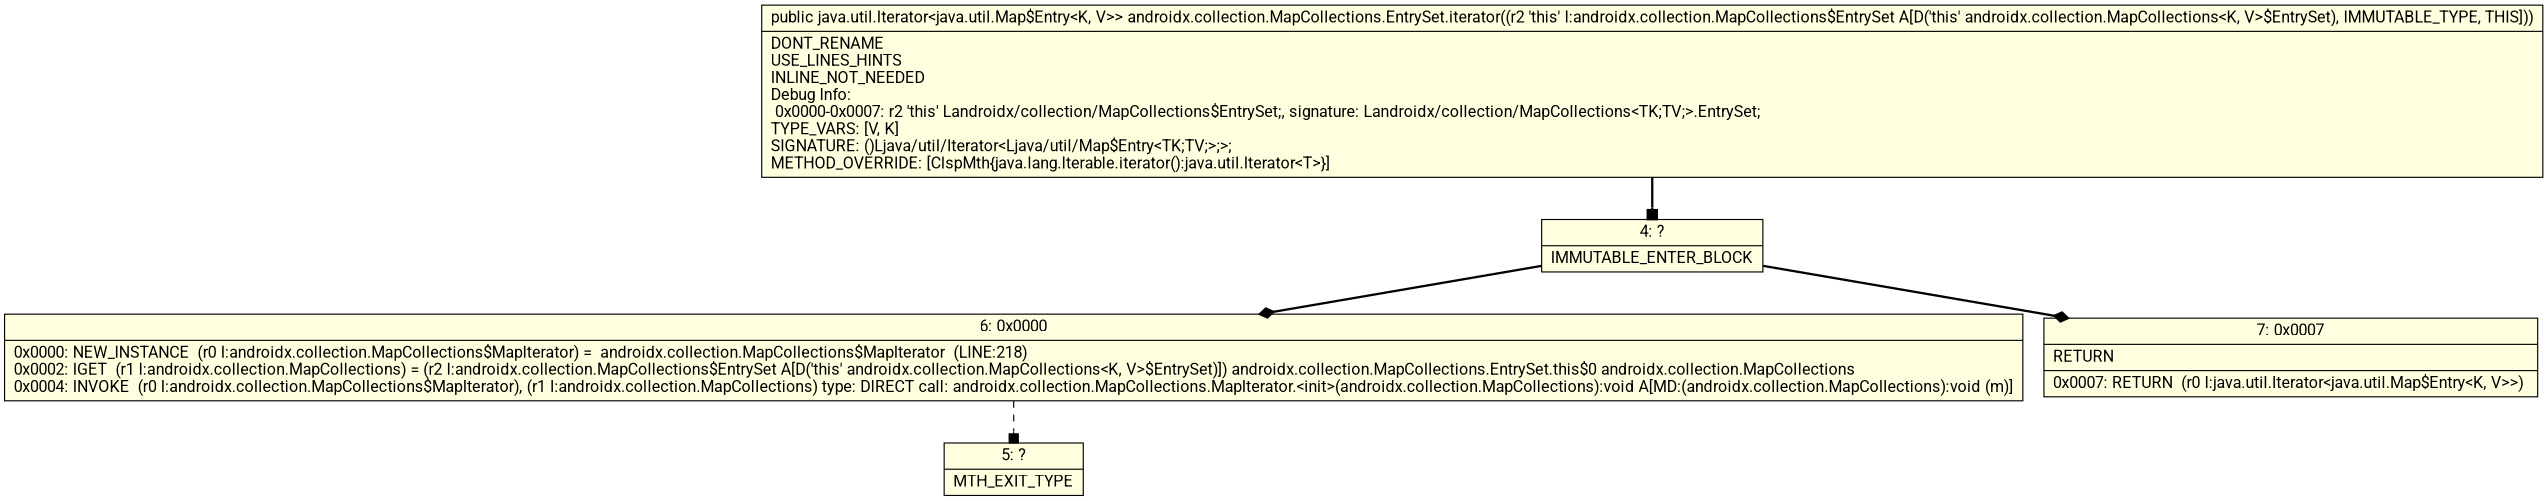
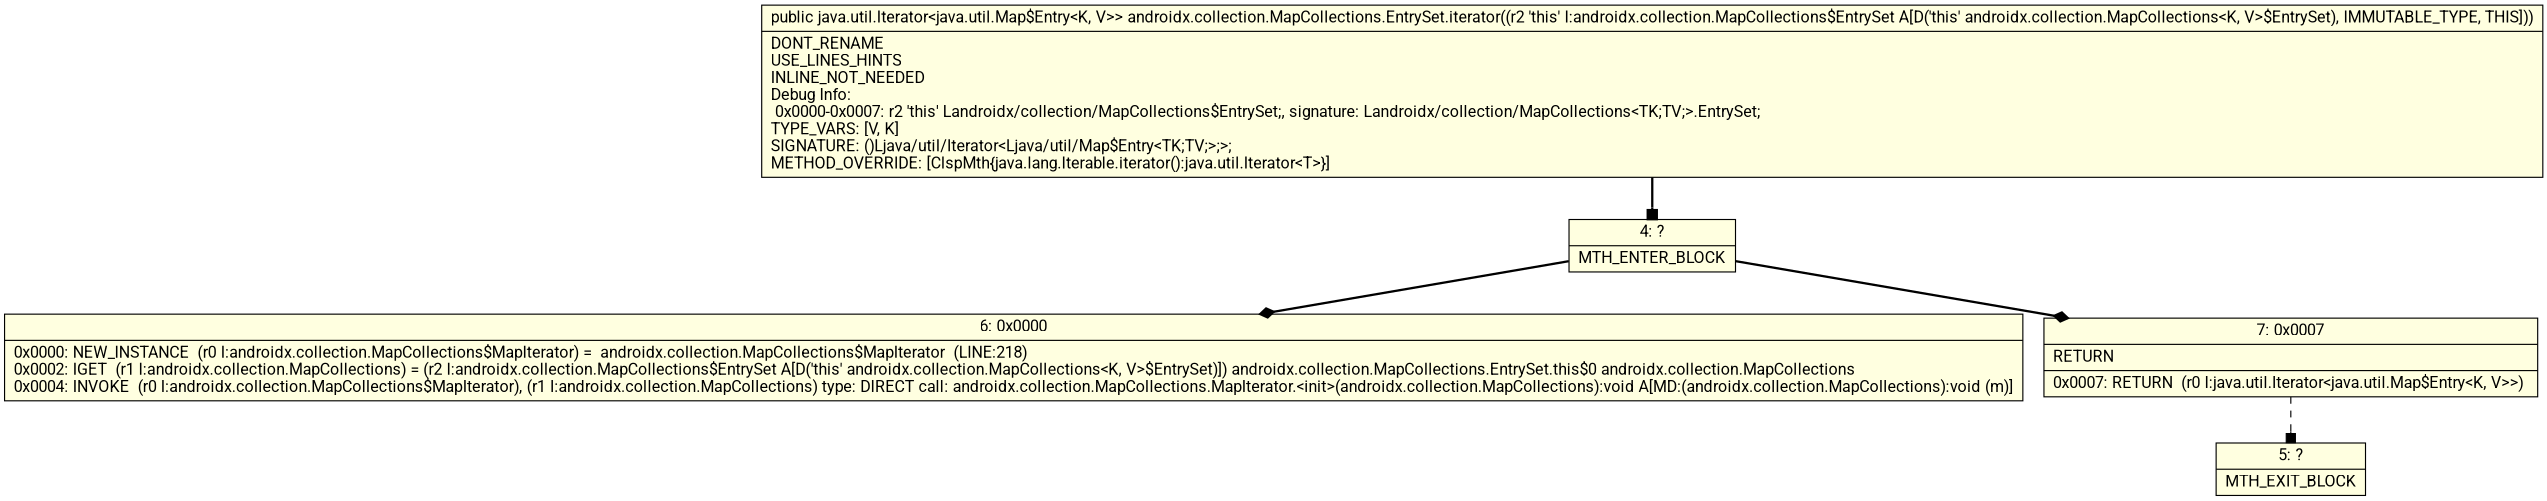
(1652, 258) -> (1652, 258)
(1014, 416) -> (2291, 414)
(1014, 482) -> (2291, 482)
